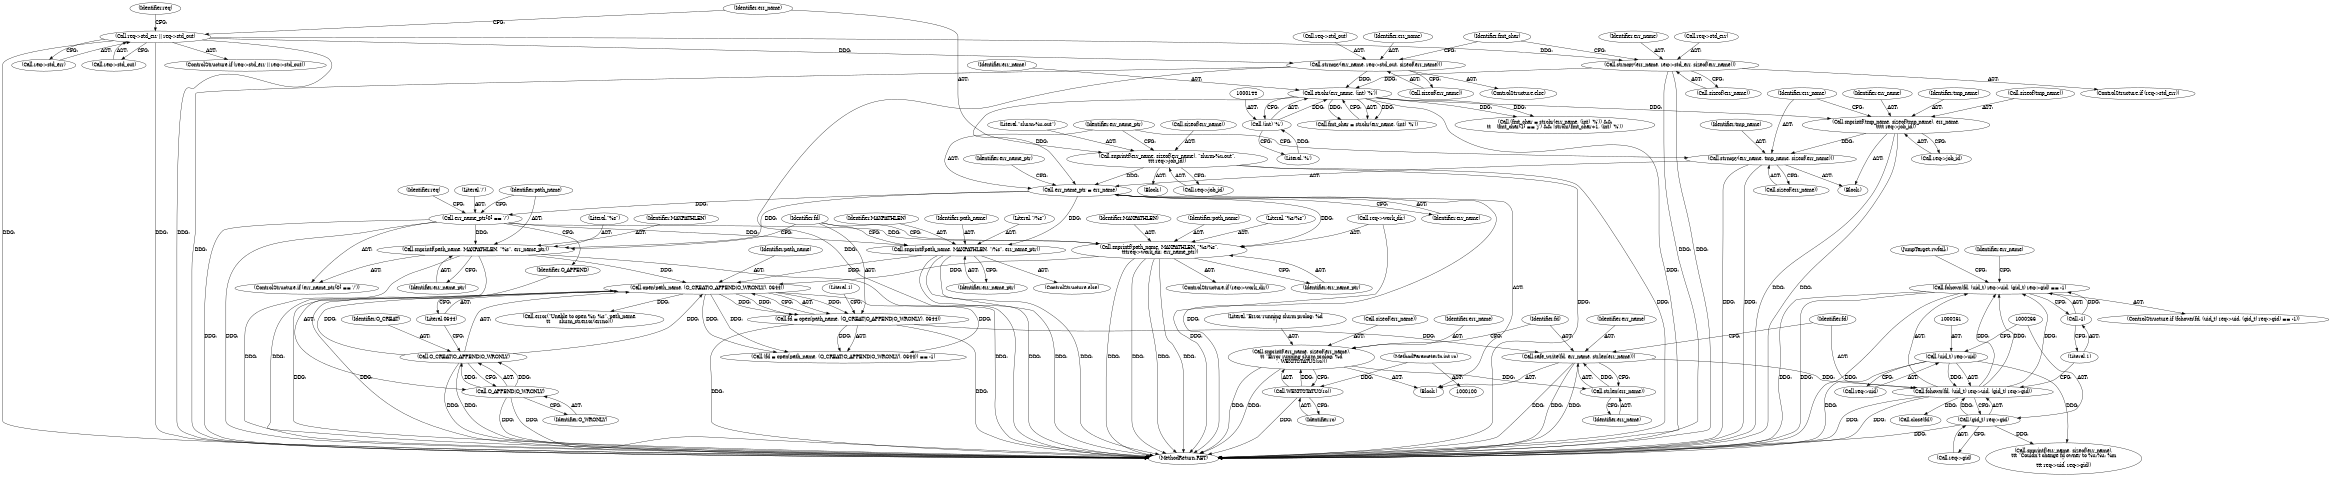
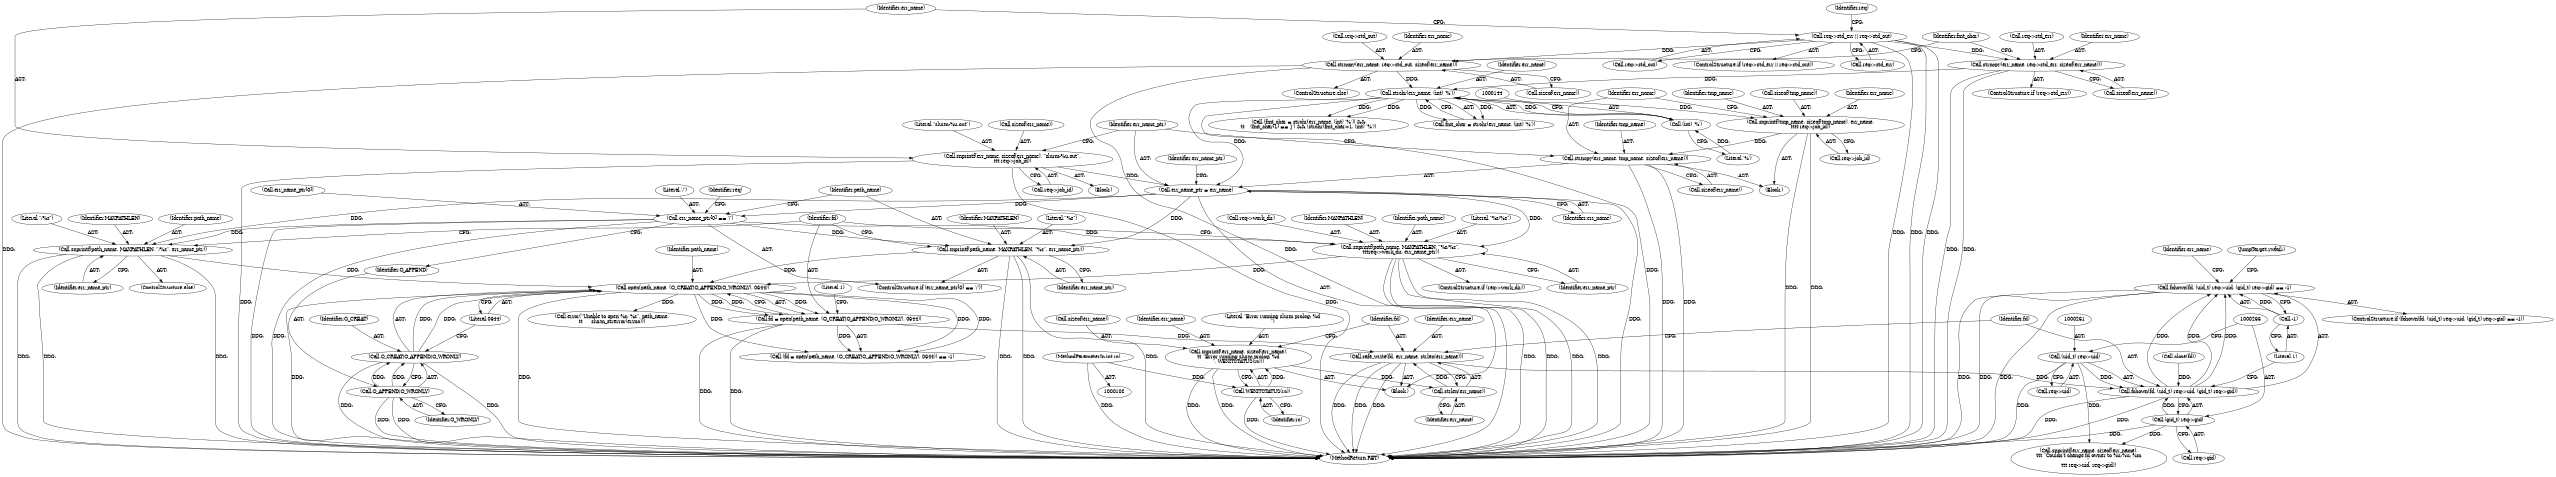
none -> (288, 190)
(1277, 302) -> (1179, 446)
(1942, 405) -> (2179, 373)
